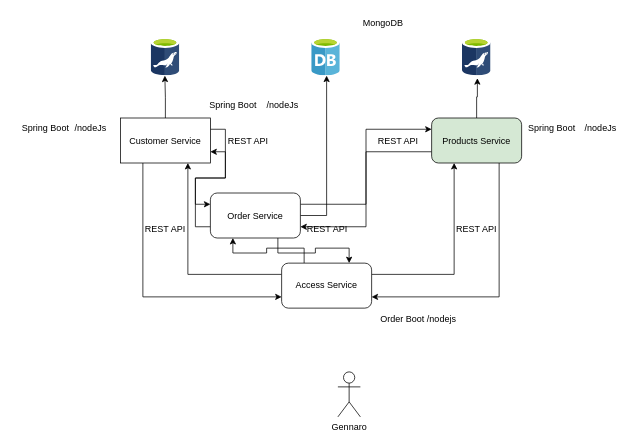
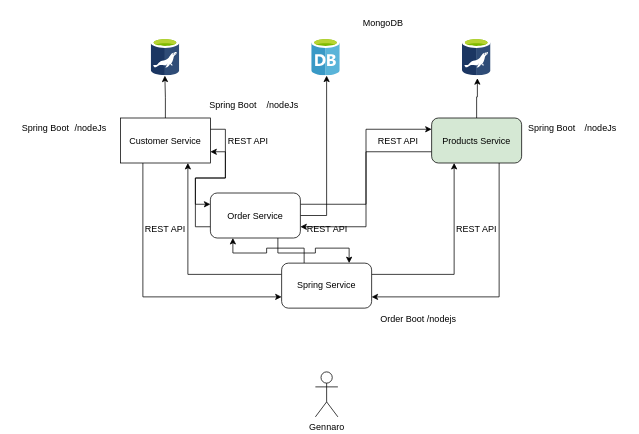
(327, 285) -> (327, 285)
(349, 394) -> (327, 394)
